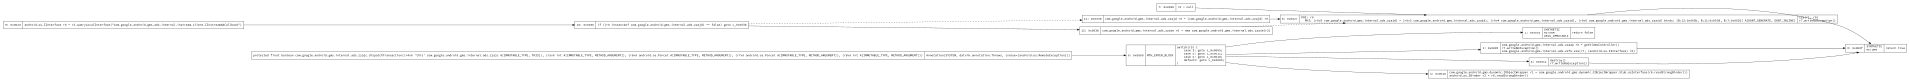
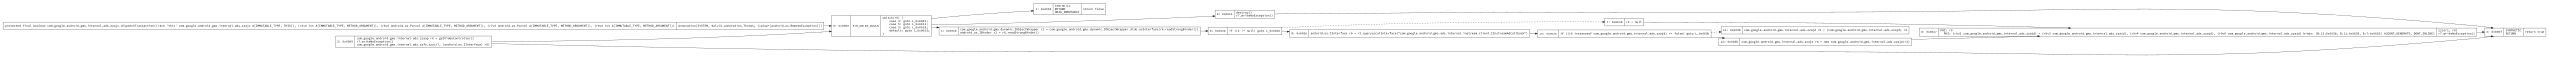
(1274, 19) -> none
(1293, 25) -> (1975, 38)
none -> (1245, 31)
(1352, 52) -> (661, 39)
